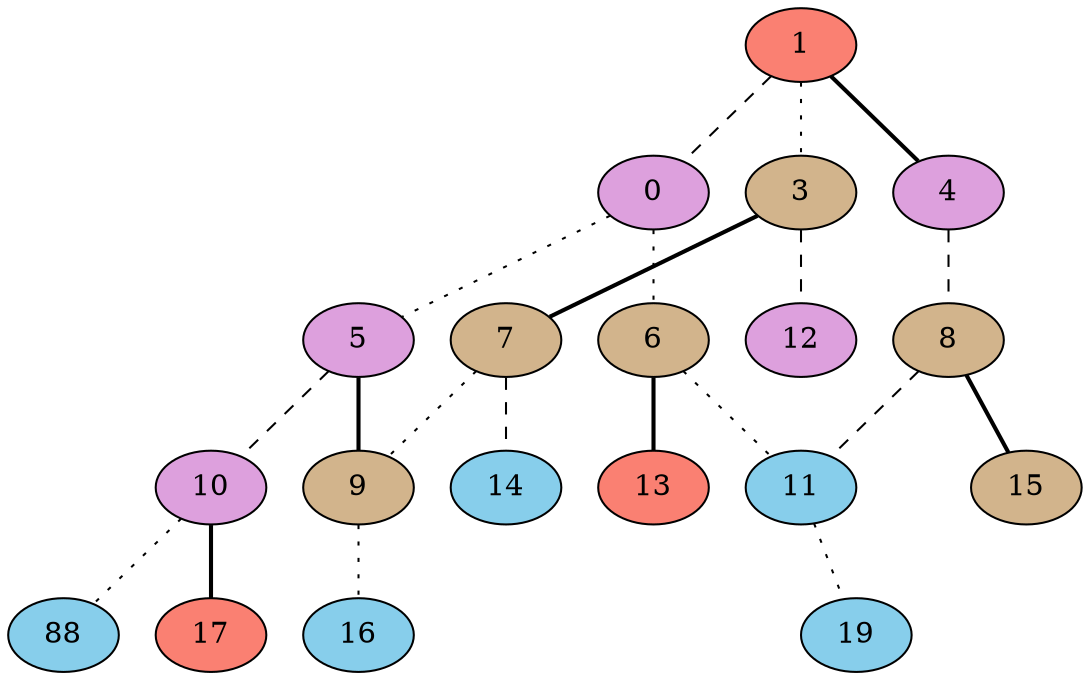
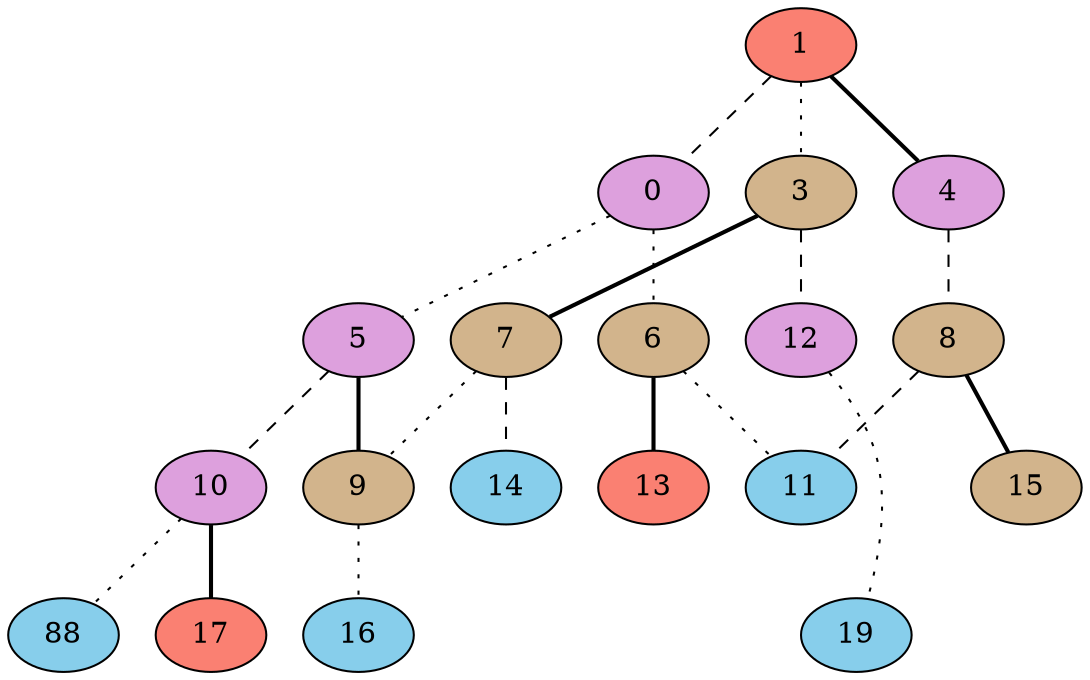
(829, 561) -> (880, 480)
